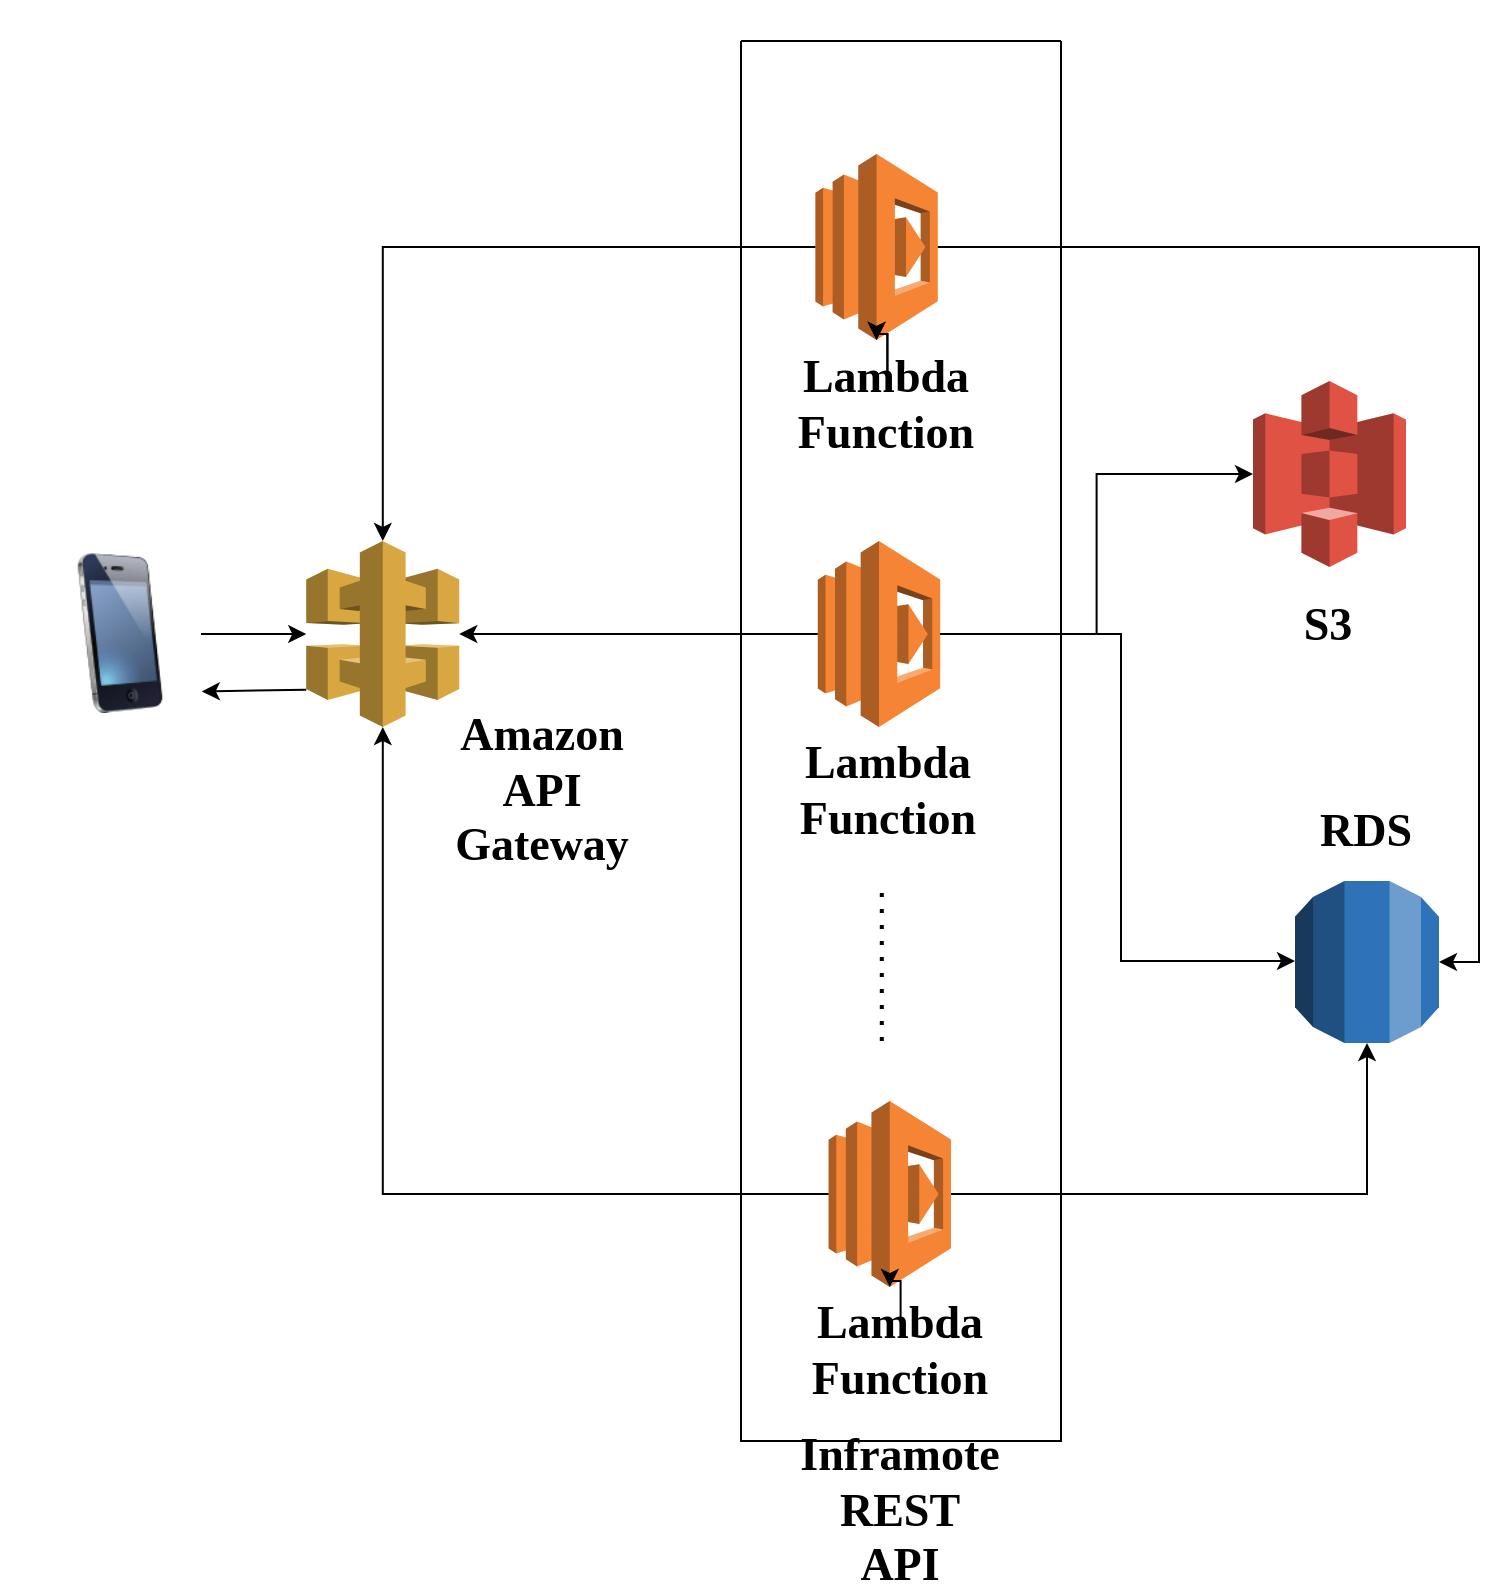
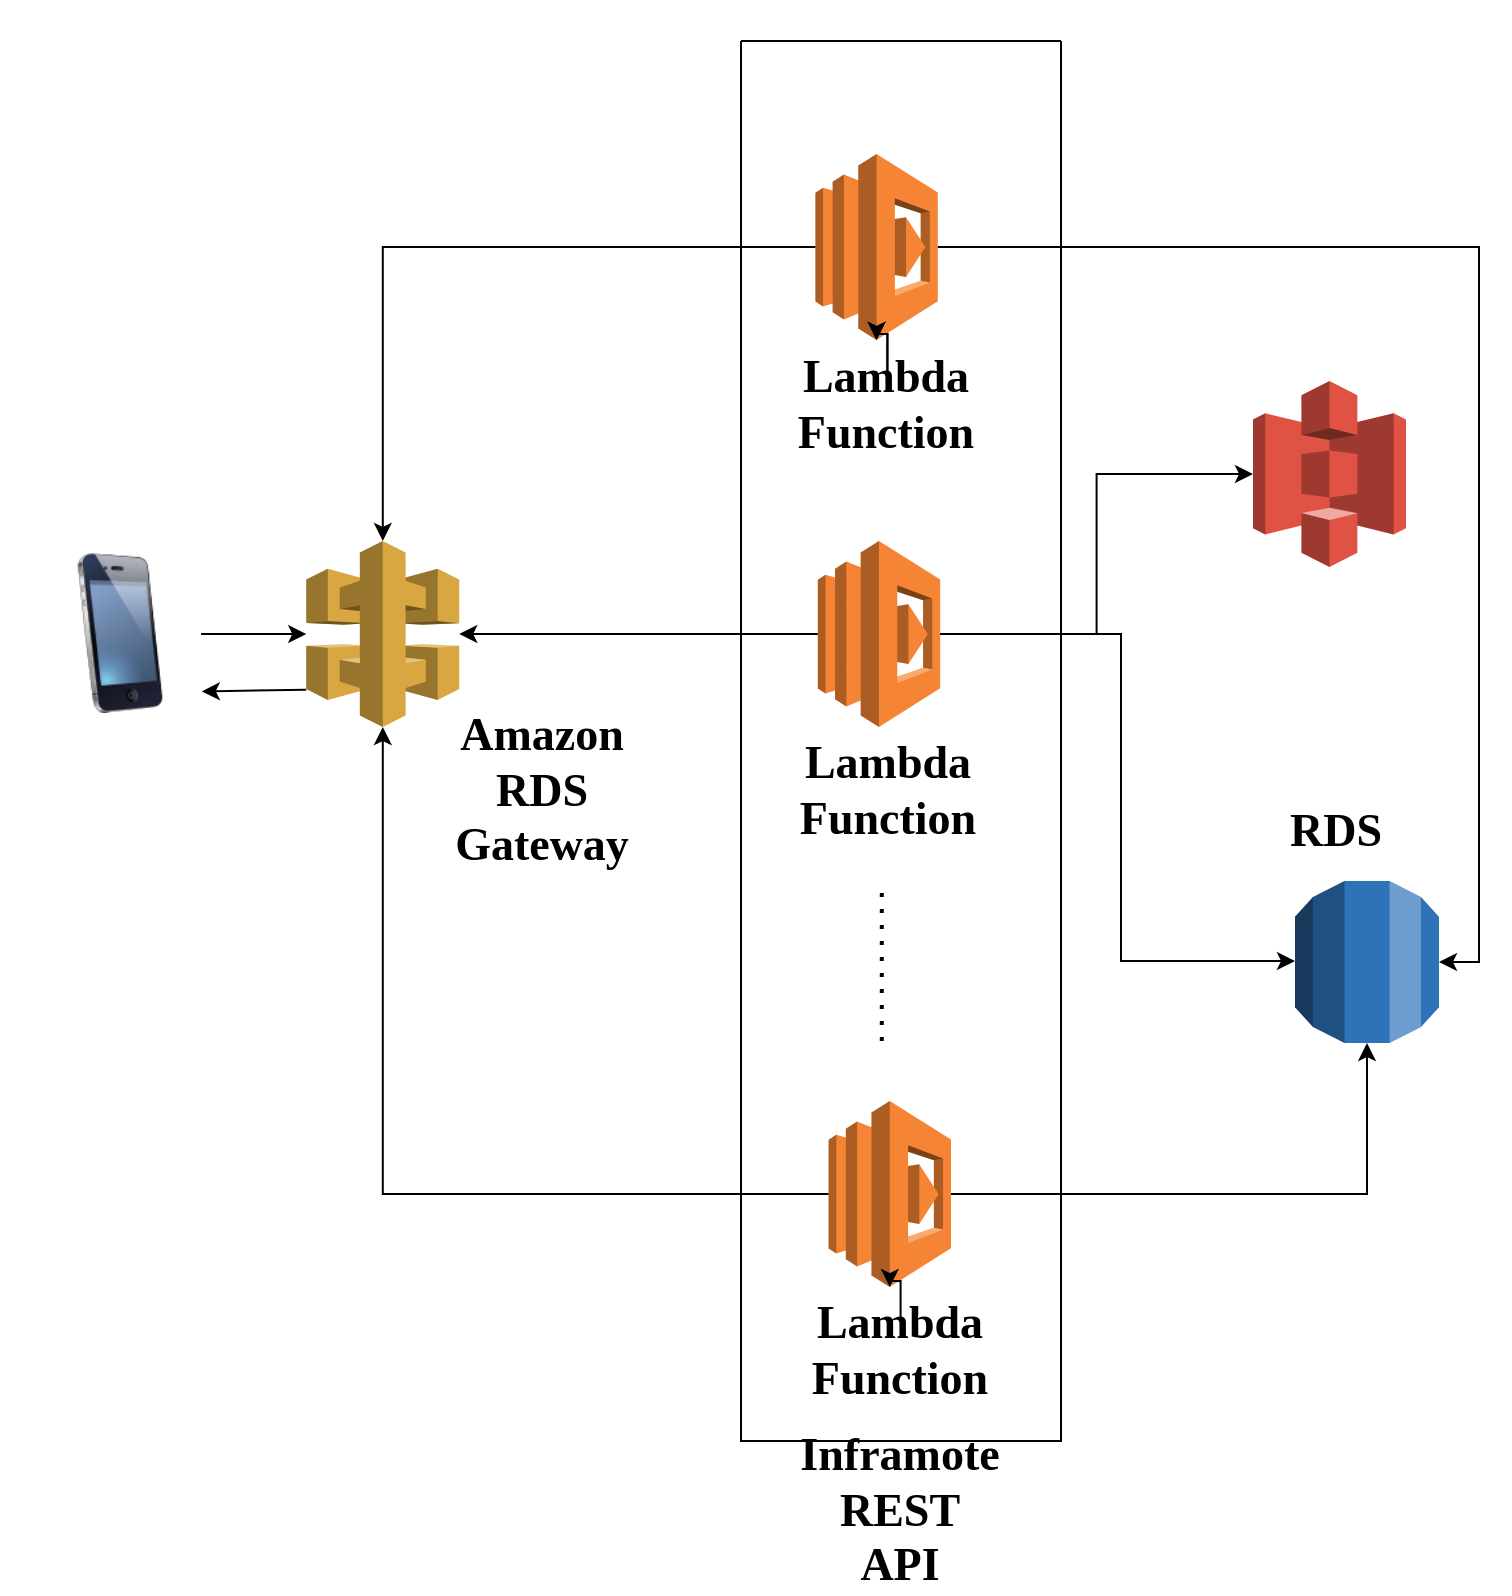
(1330, 624) -> none
(543, 791) -> (543, 791)
(1367, 831) -> (1337, 831)
